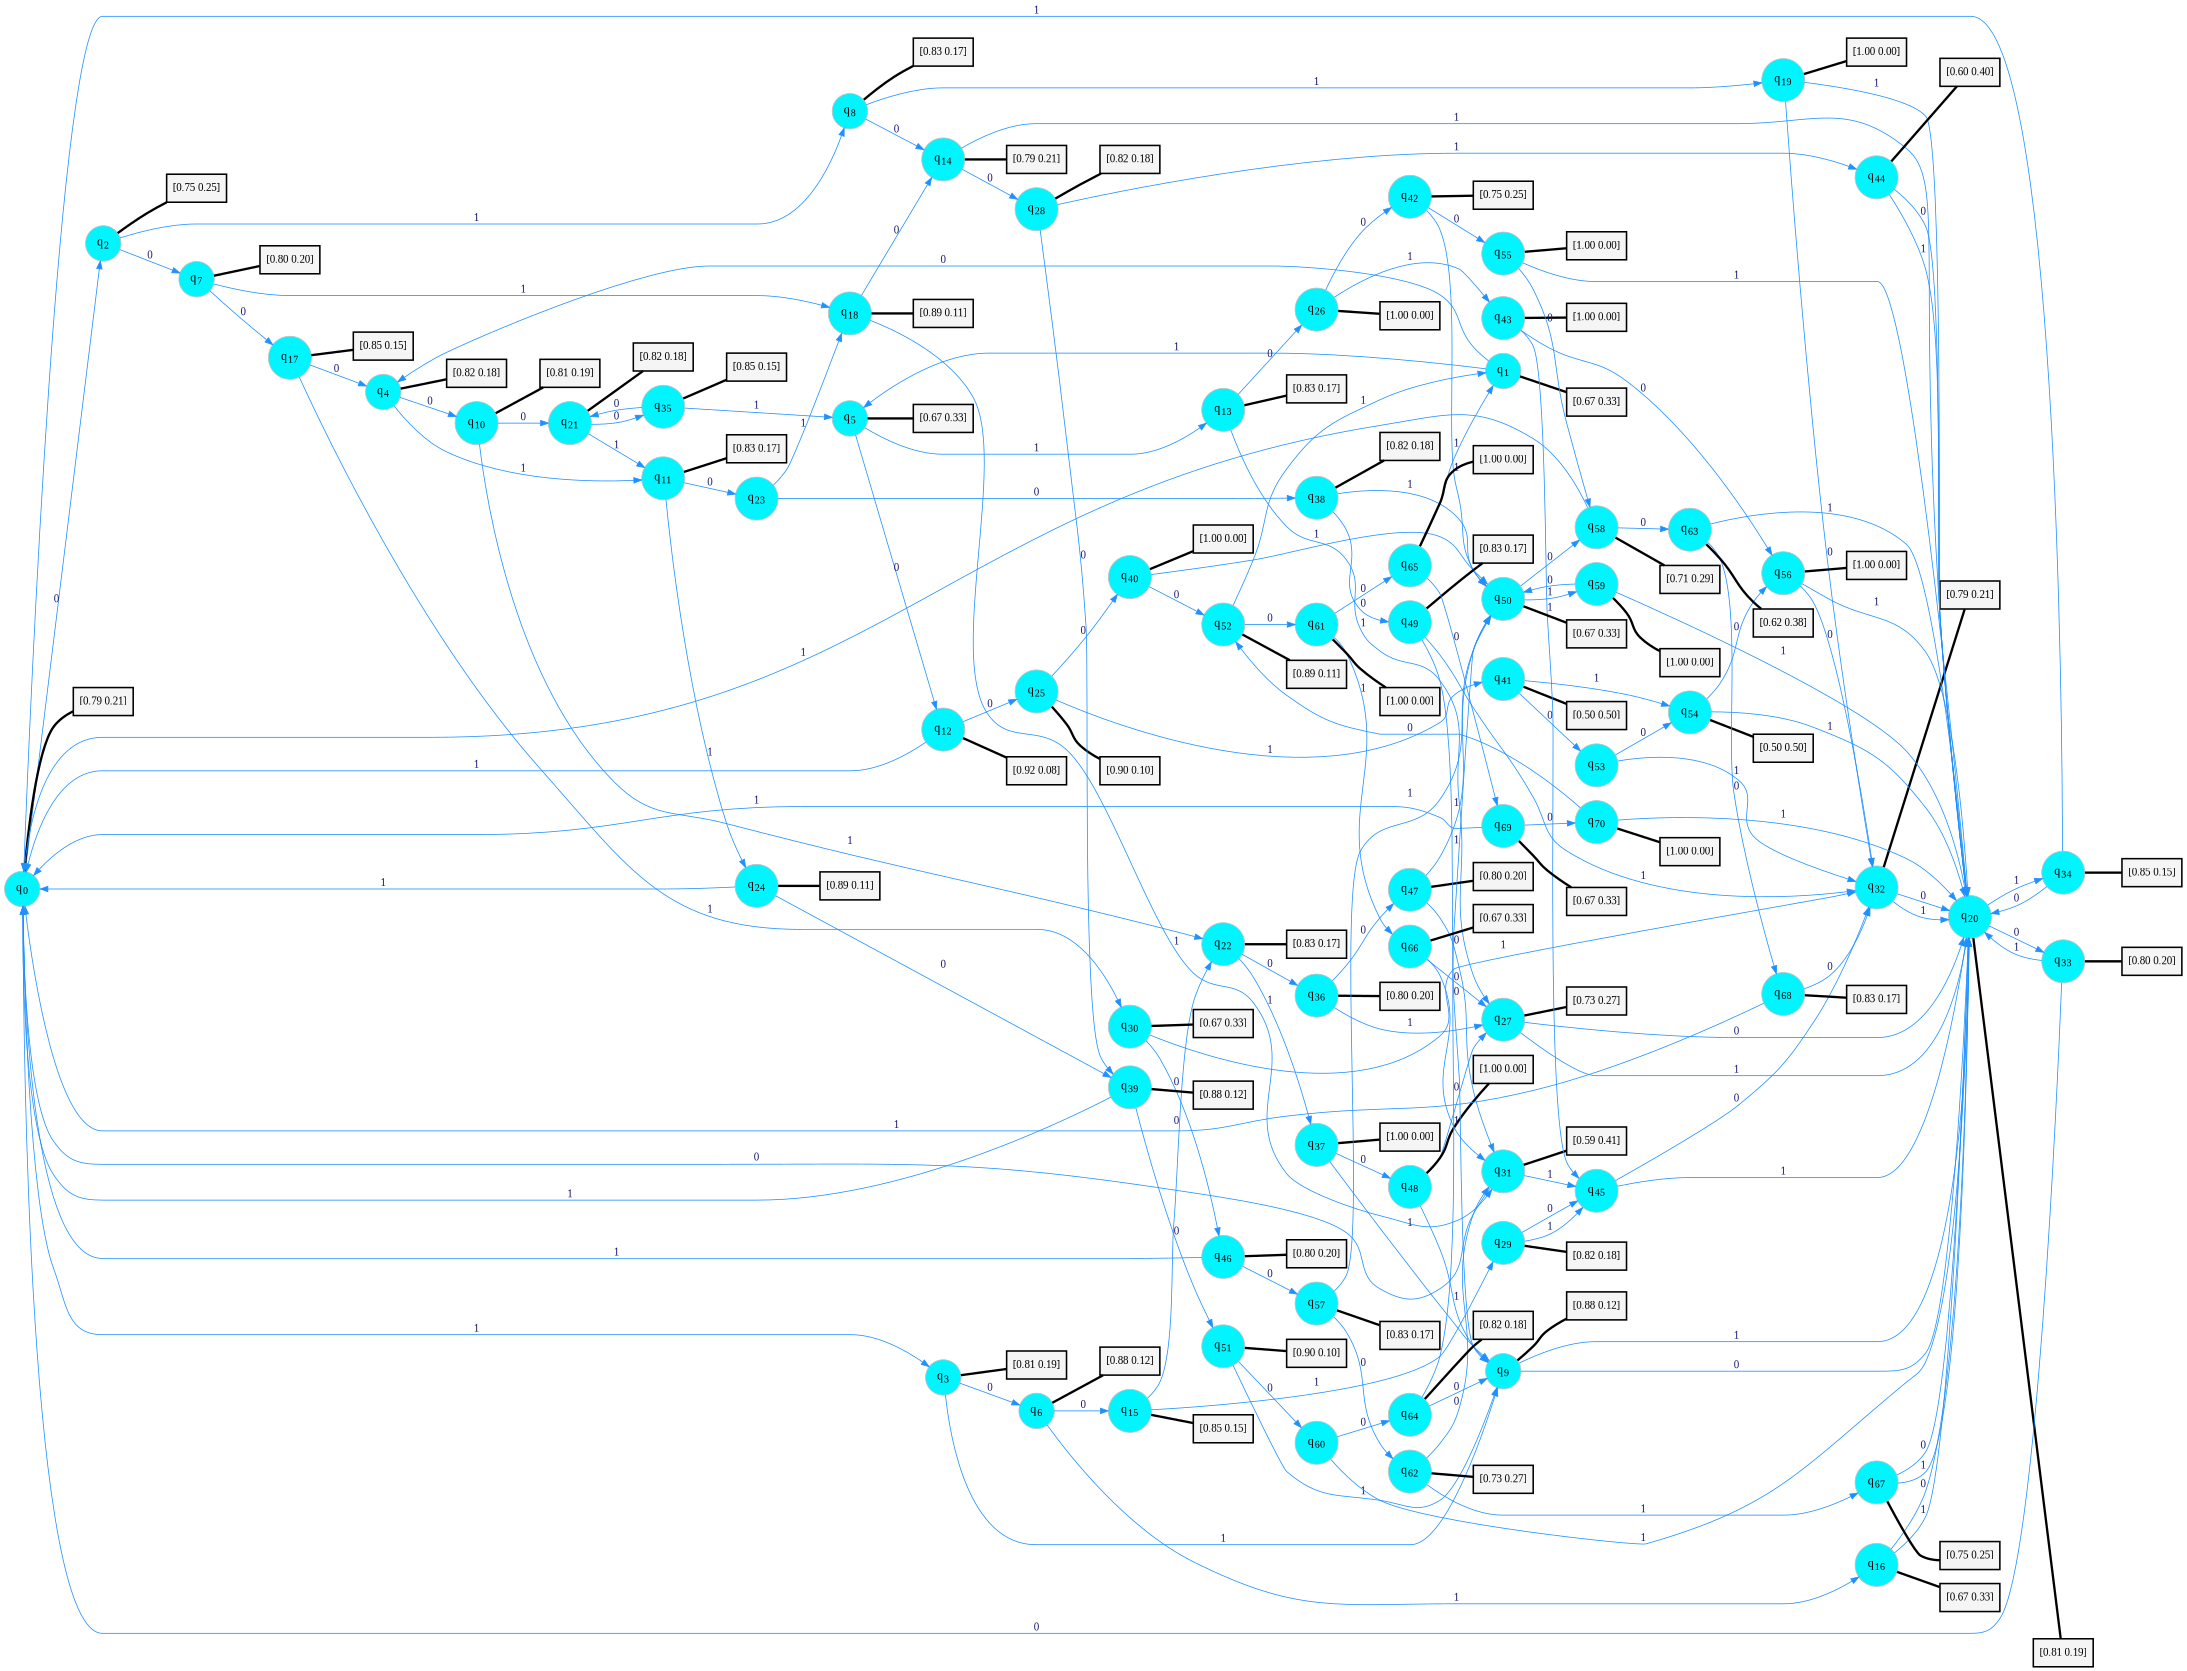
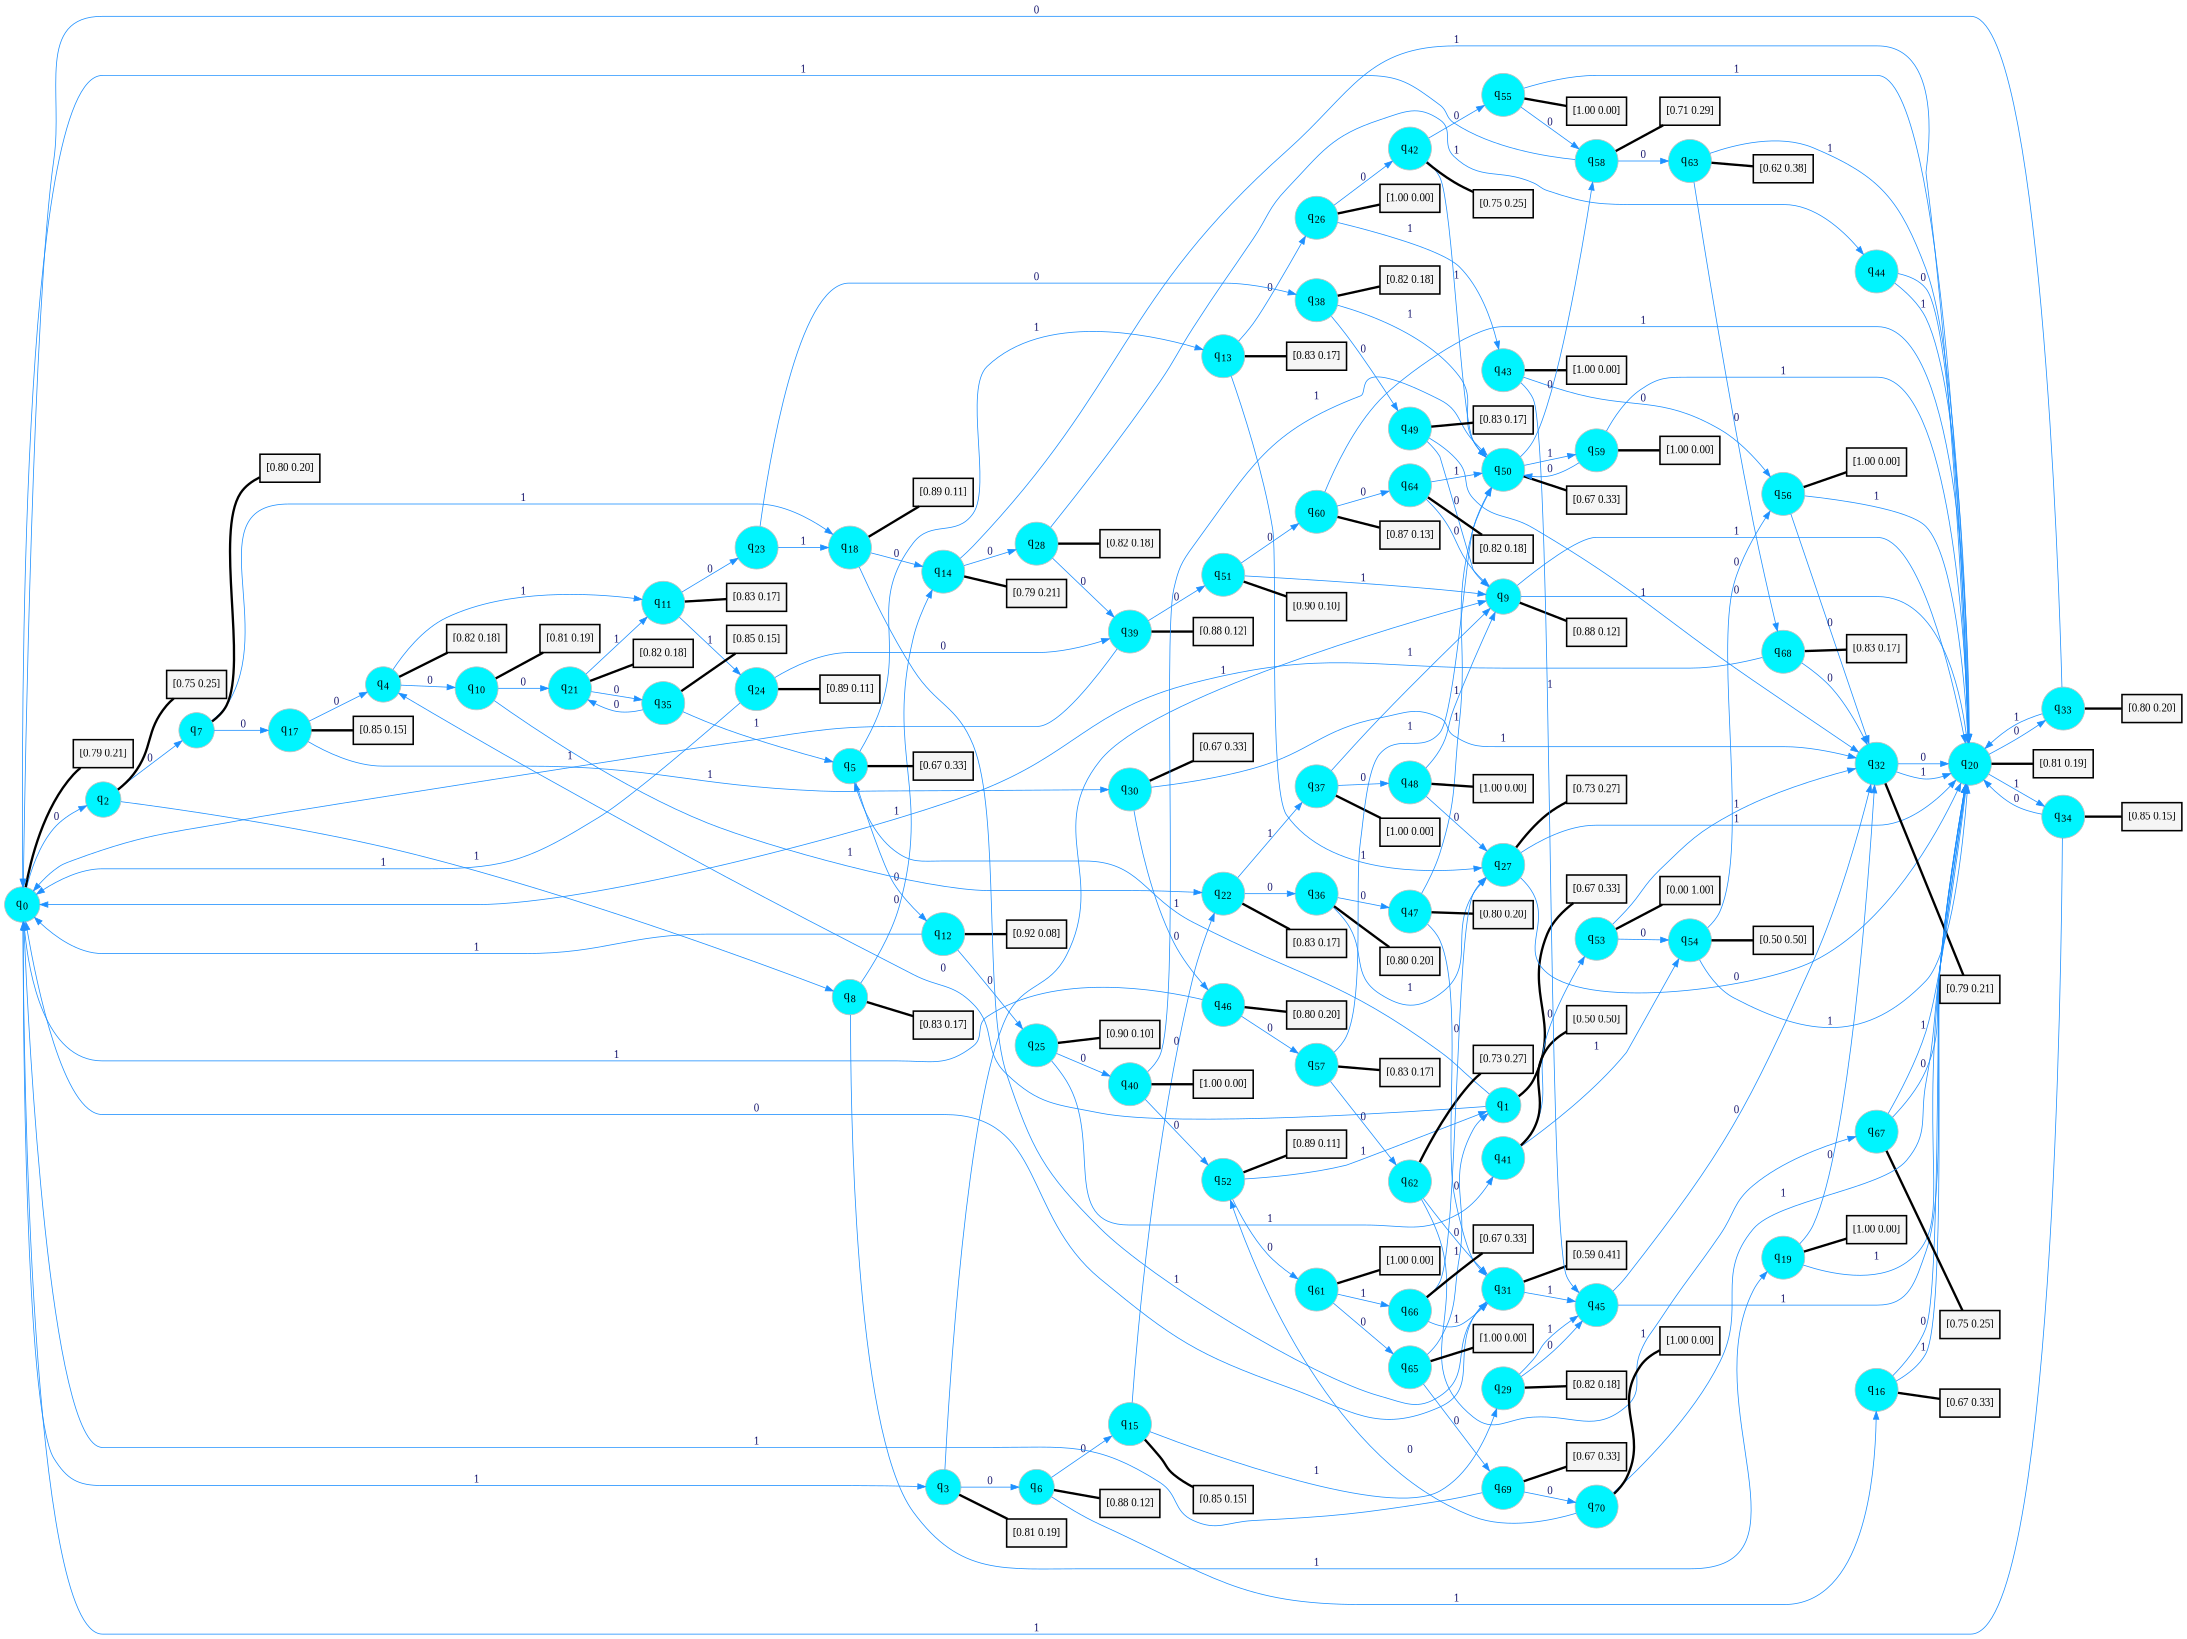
(1970, 72) -> none
none -> (1410, 535)
none -> (1690, 891)
